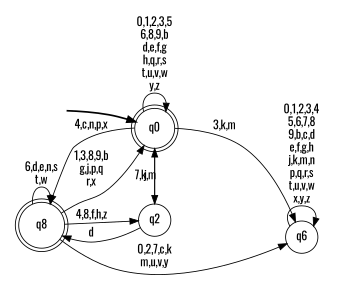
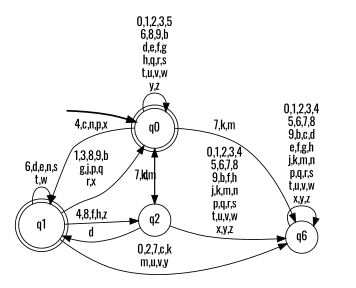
(225, 126) -> (225, 126)
(146, 176) -> (146, 176)
(42, 225) -> (42, 225)
none -> (223, 238)
